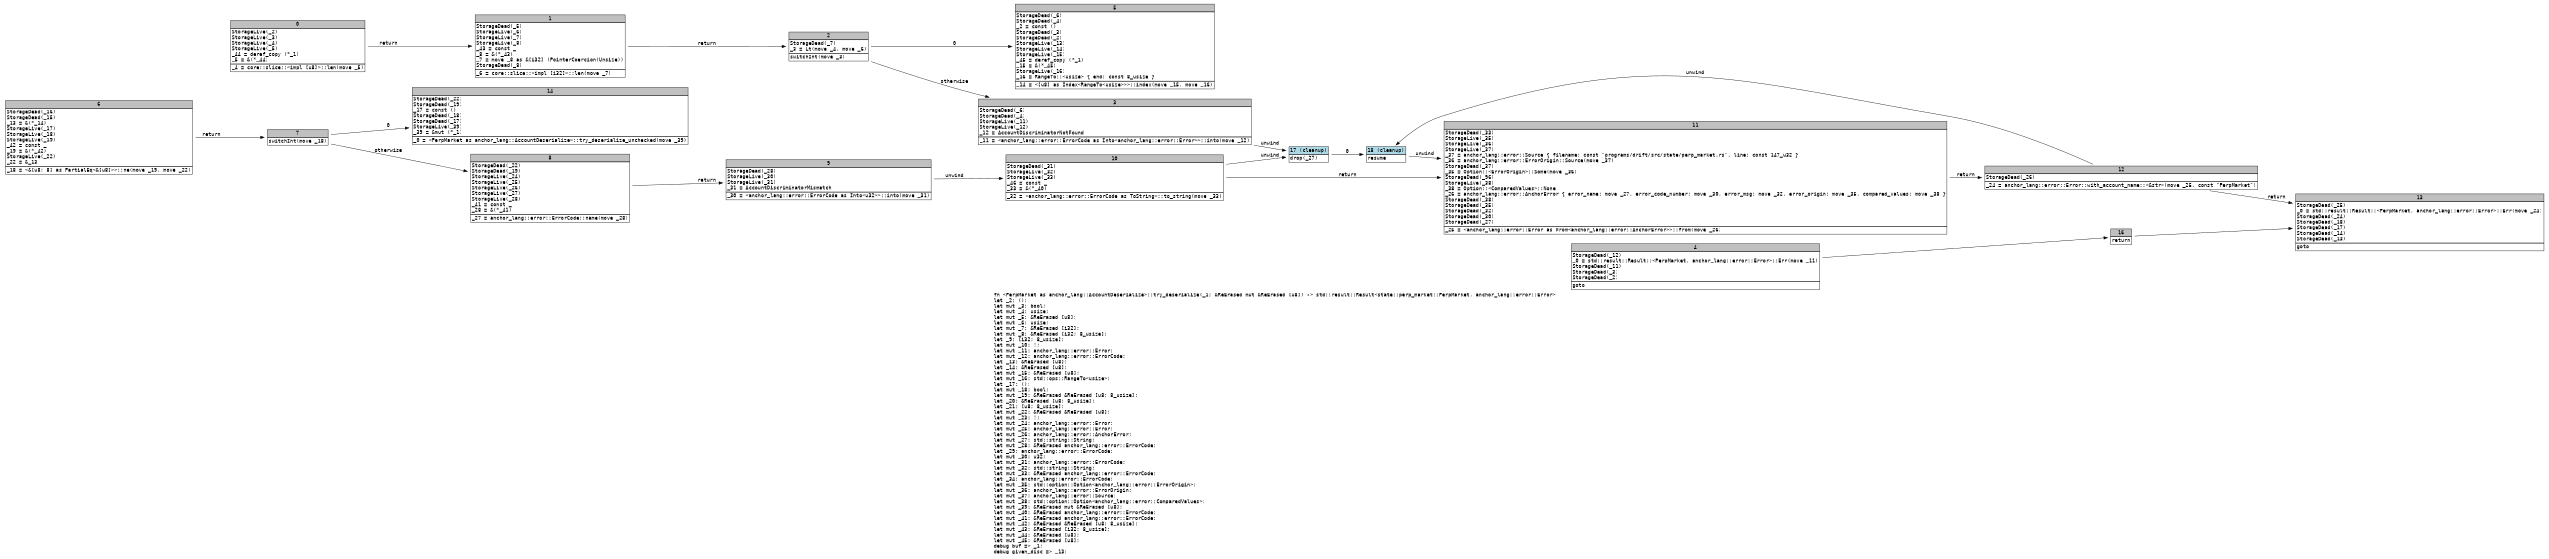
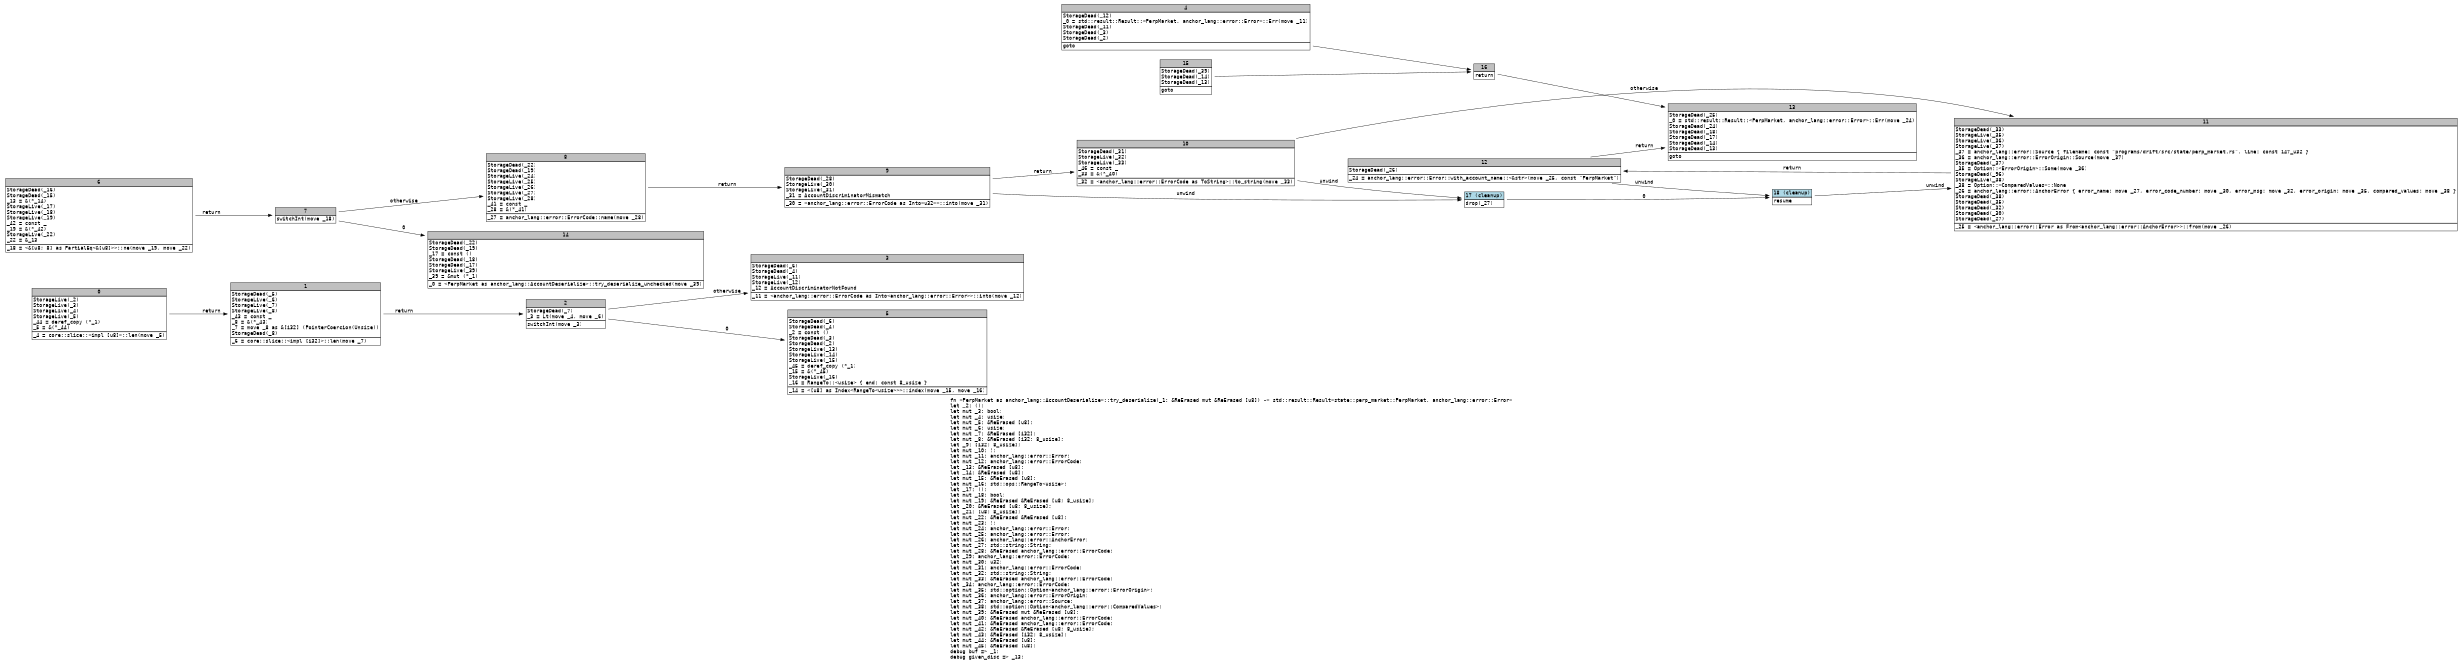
none -> (1186, 77)
(1268, 148) -> (1225, 199)
(1347, 175) -> (1644, 89)
(955, 176) -> (1043, 172)
